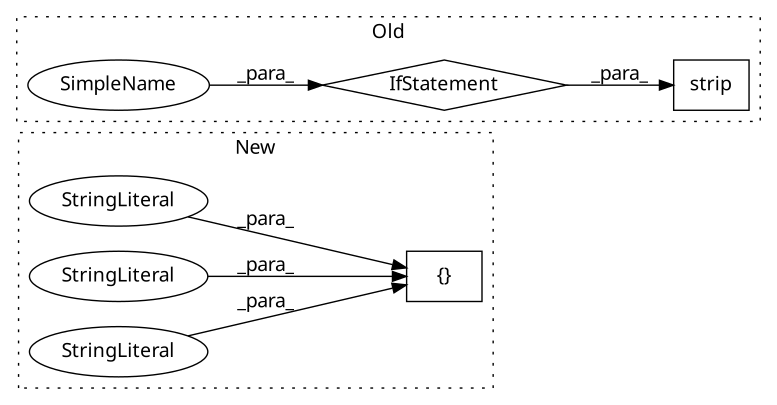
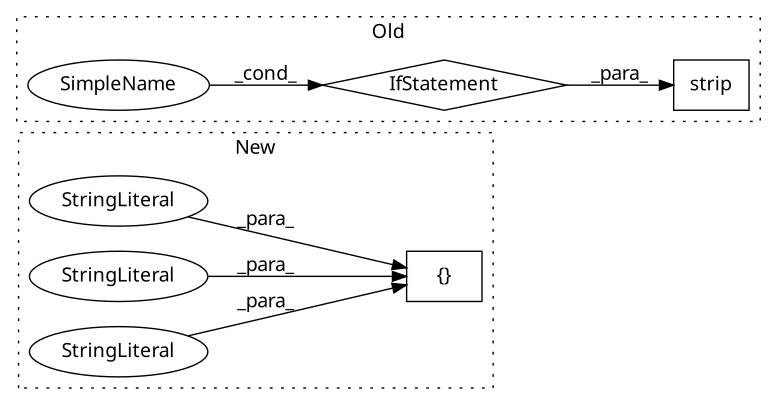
(266, 75) -> (266, 75)
